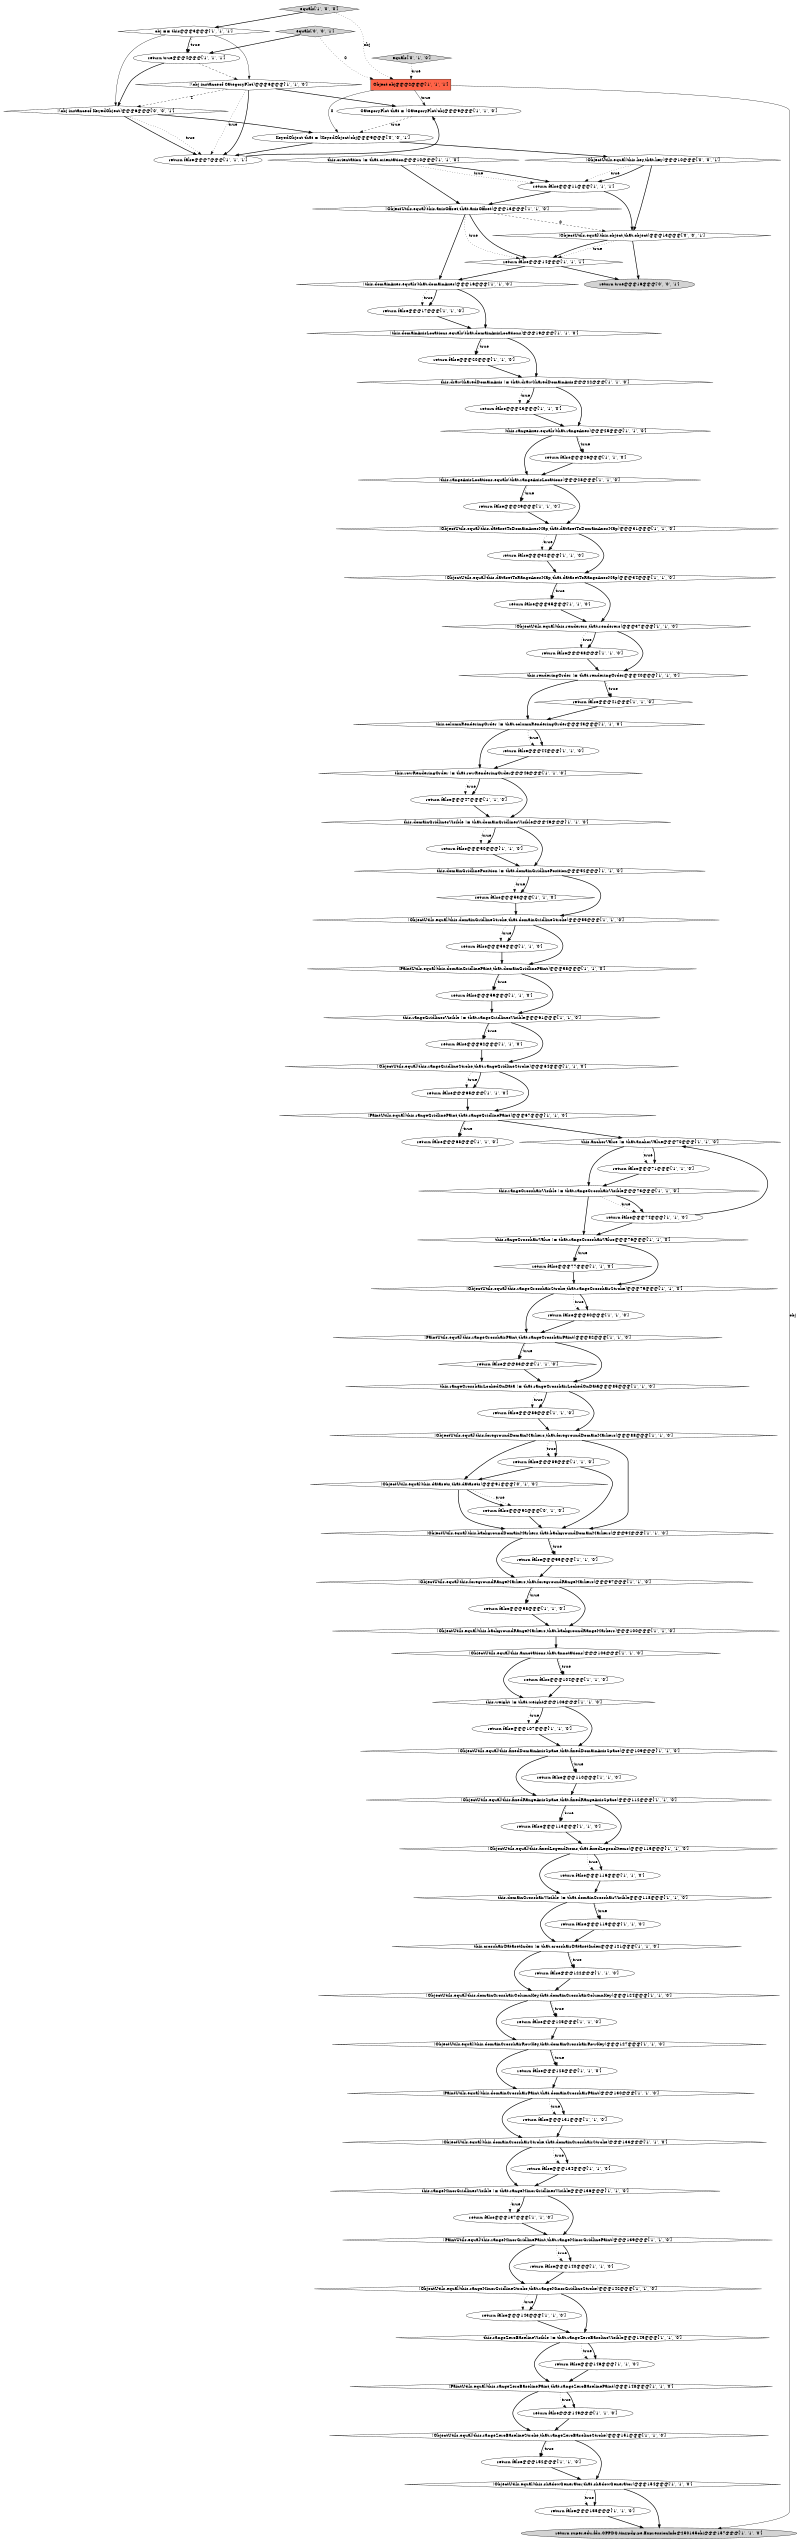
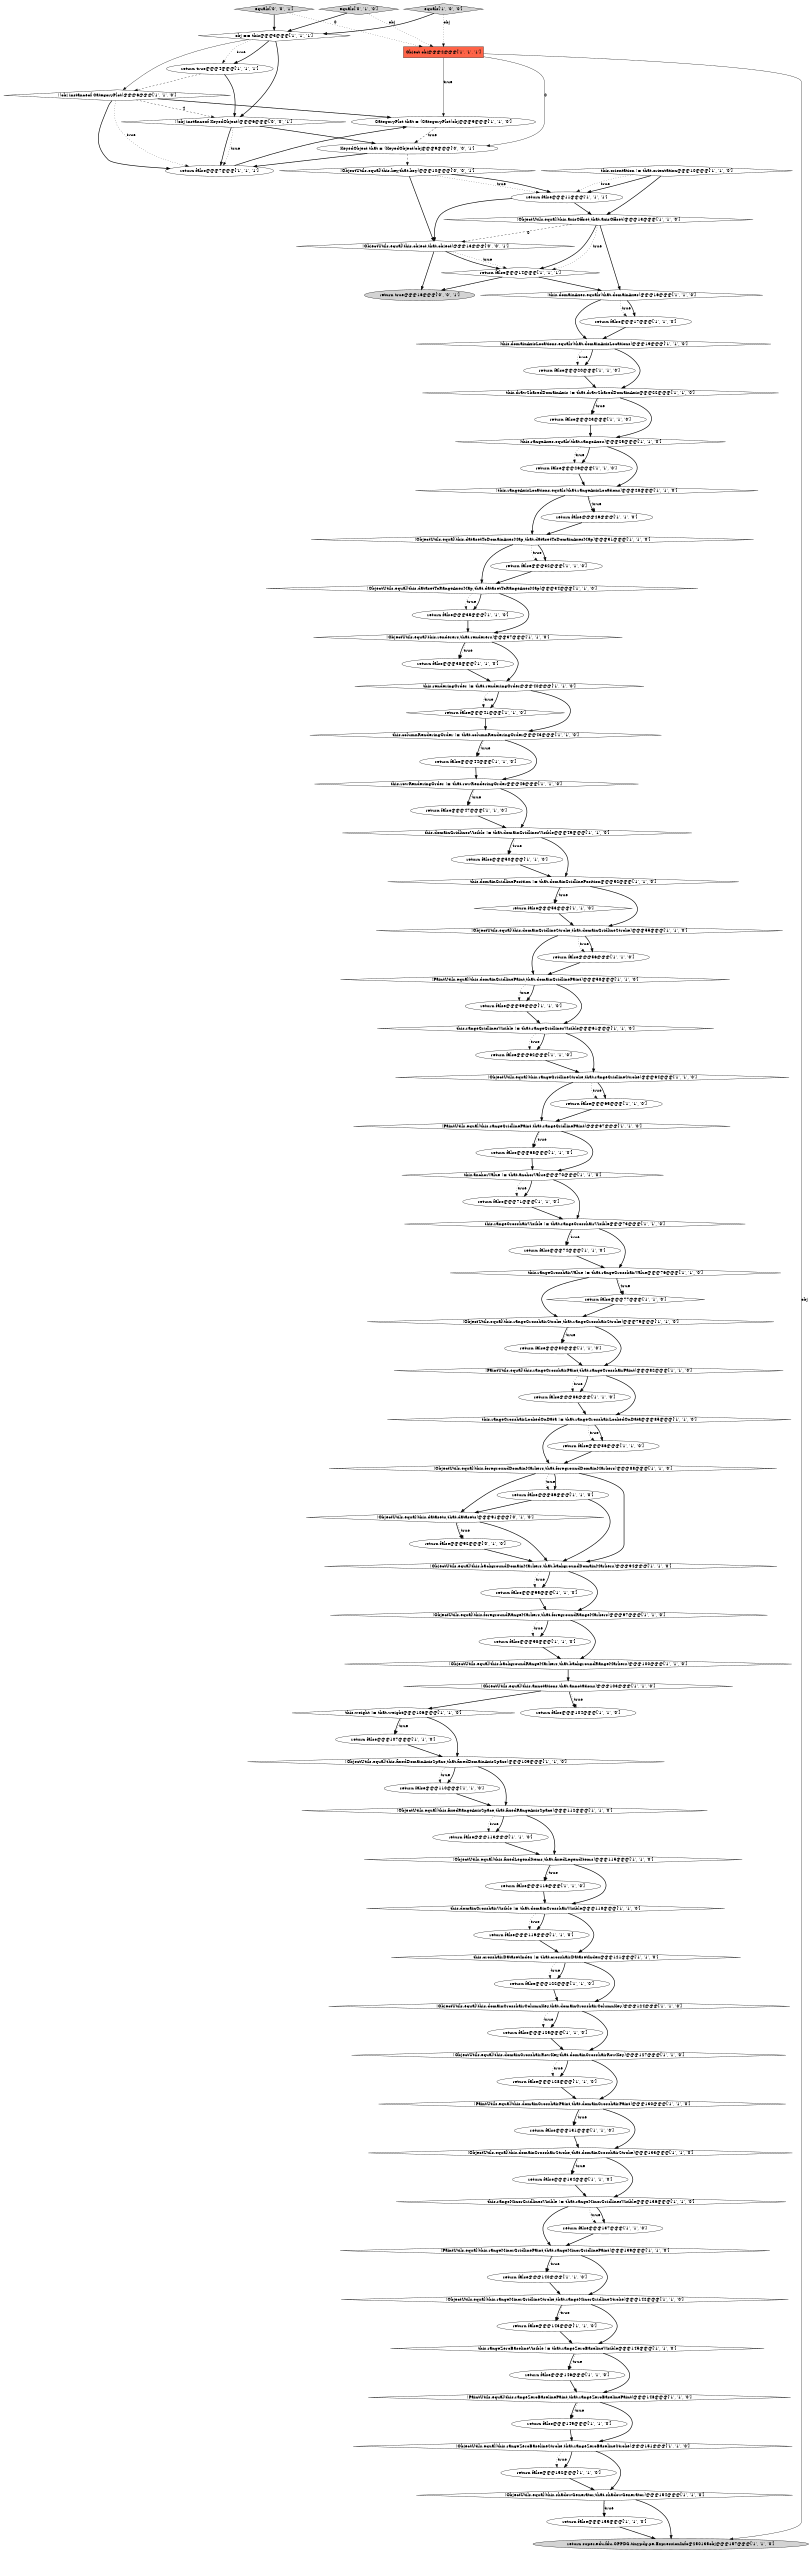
none -> (316, 23)
(256, 44) -> (274, 21)
(126, 58) -> (272, 83)
(416, 71) -> (392, 22)
(502, 149) -> (407, 158)
(766, 1179) -> (532, 1163)
(518, 1364) -> (575, 1397)
(556, 1690) -> none
